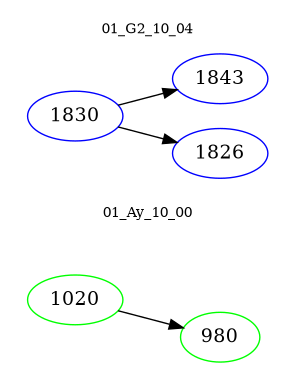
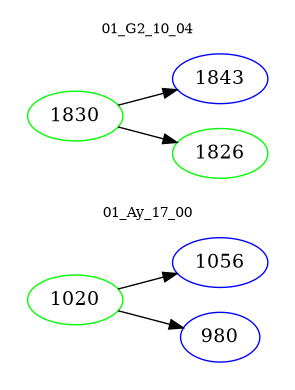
(75, 116) -> (75, 116)
(220, 153) -> (220, 153)
(148, 214) -> (148, 214)
none -> (220, 263)
(220, 337) -> (220, 337)
